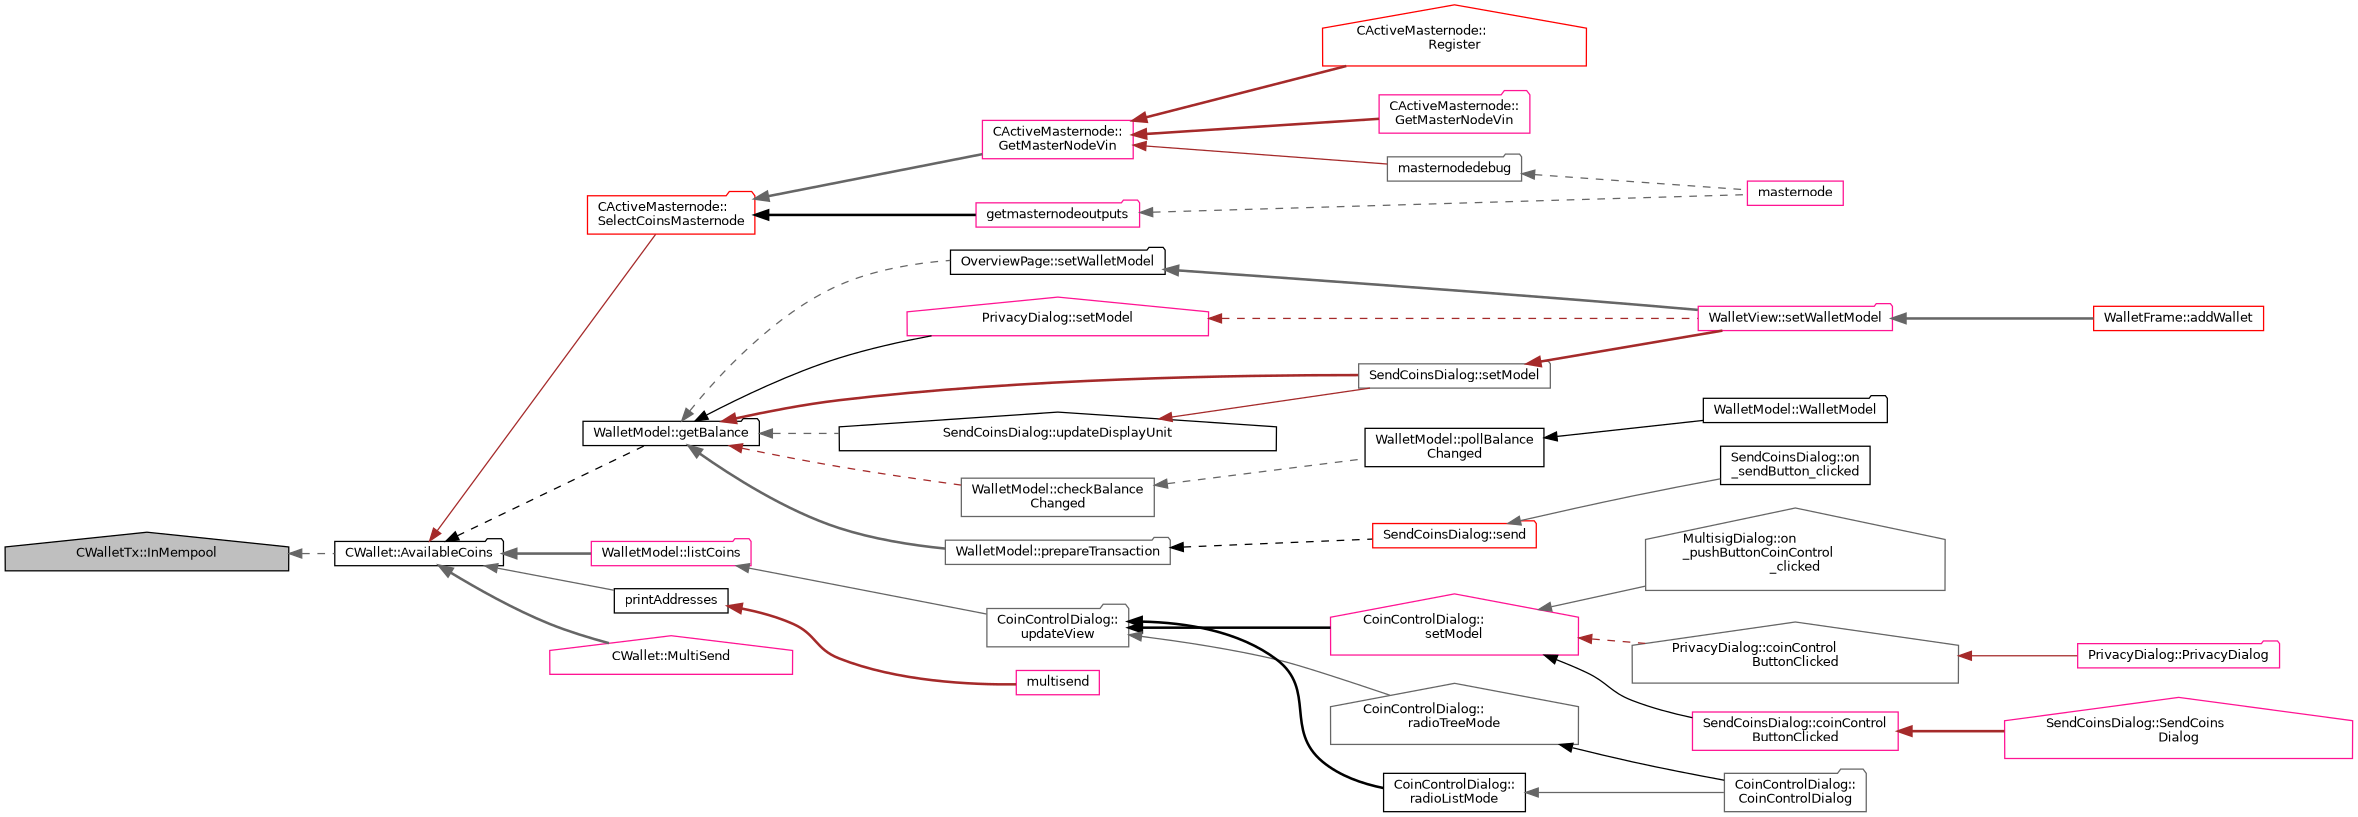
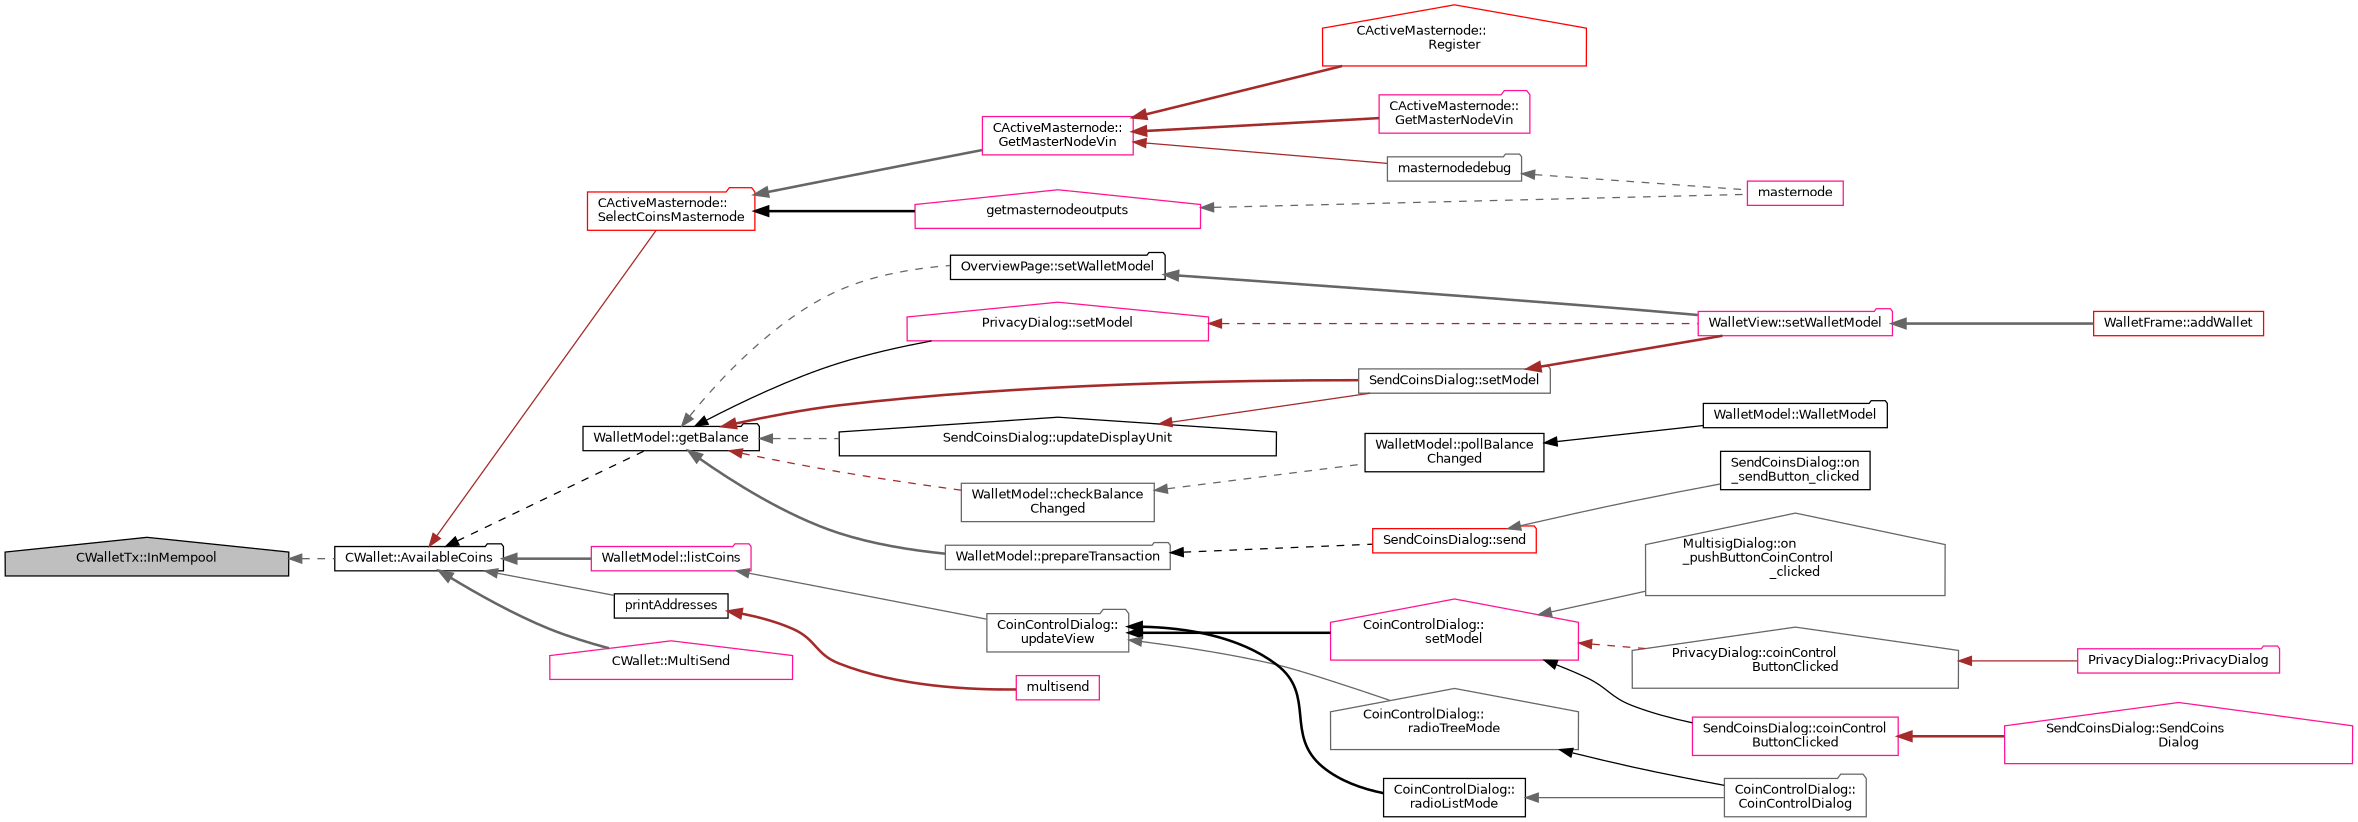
(1058, 215) -> (1058, 211)
